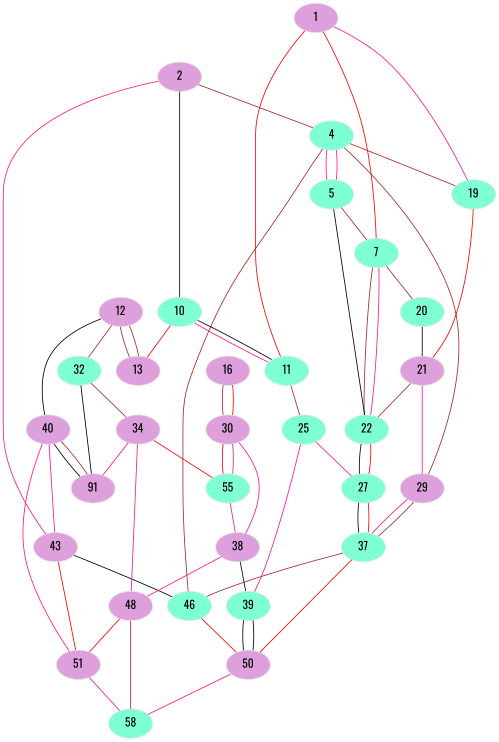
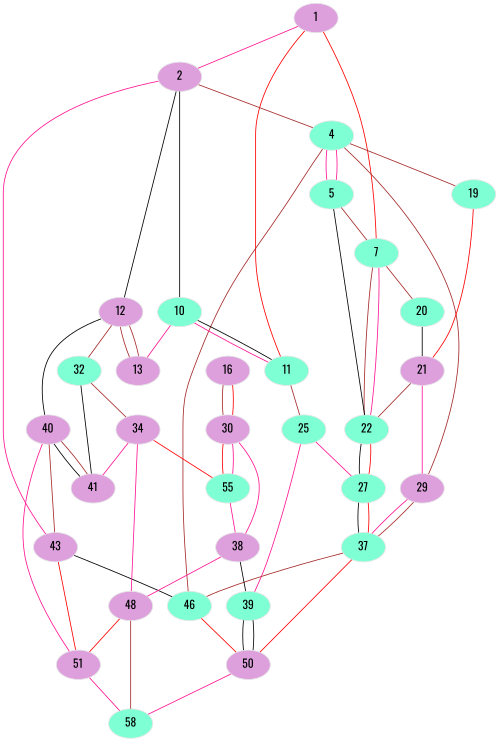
(414, 91) -> (248, 47)
none -> (150, 194)
(159, 341) -> (159, 341)
(52, 488) -> (52, 488)
(93, 488) -> (93, 488)
